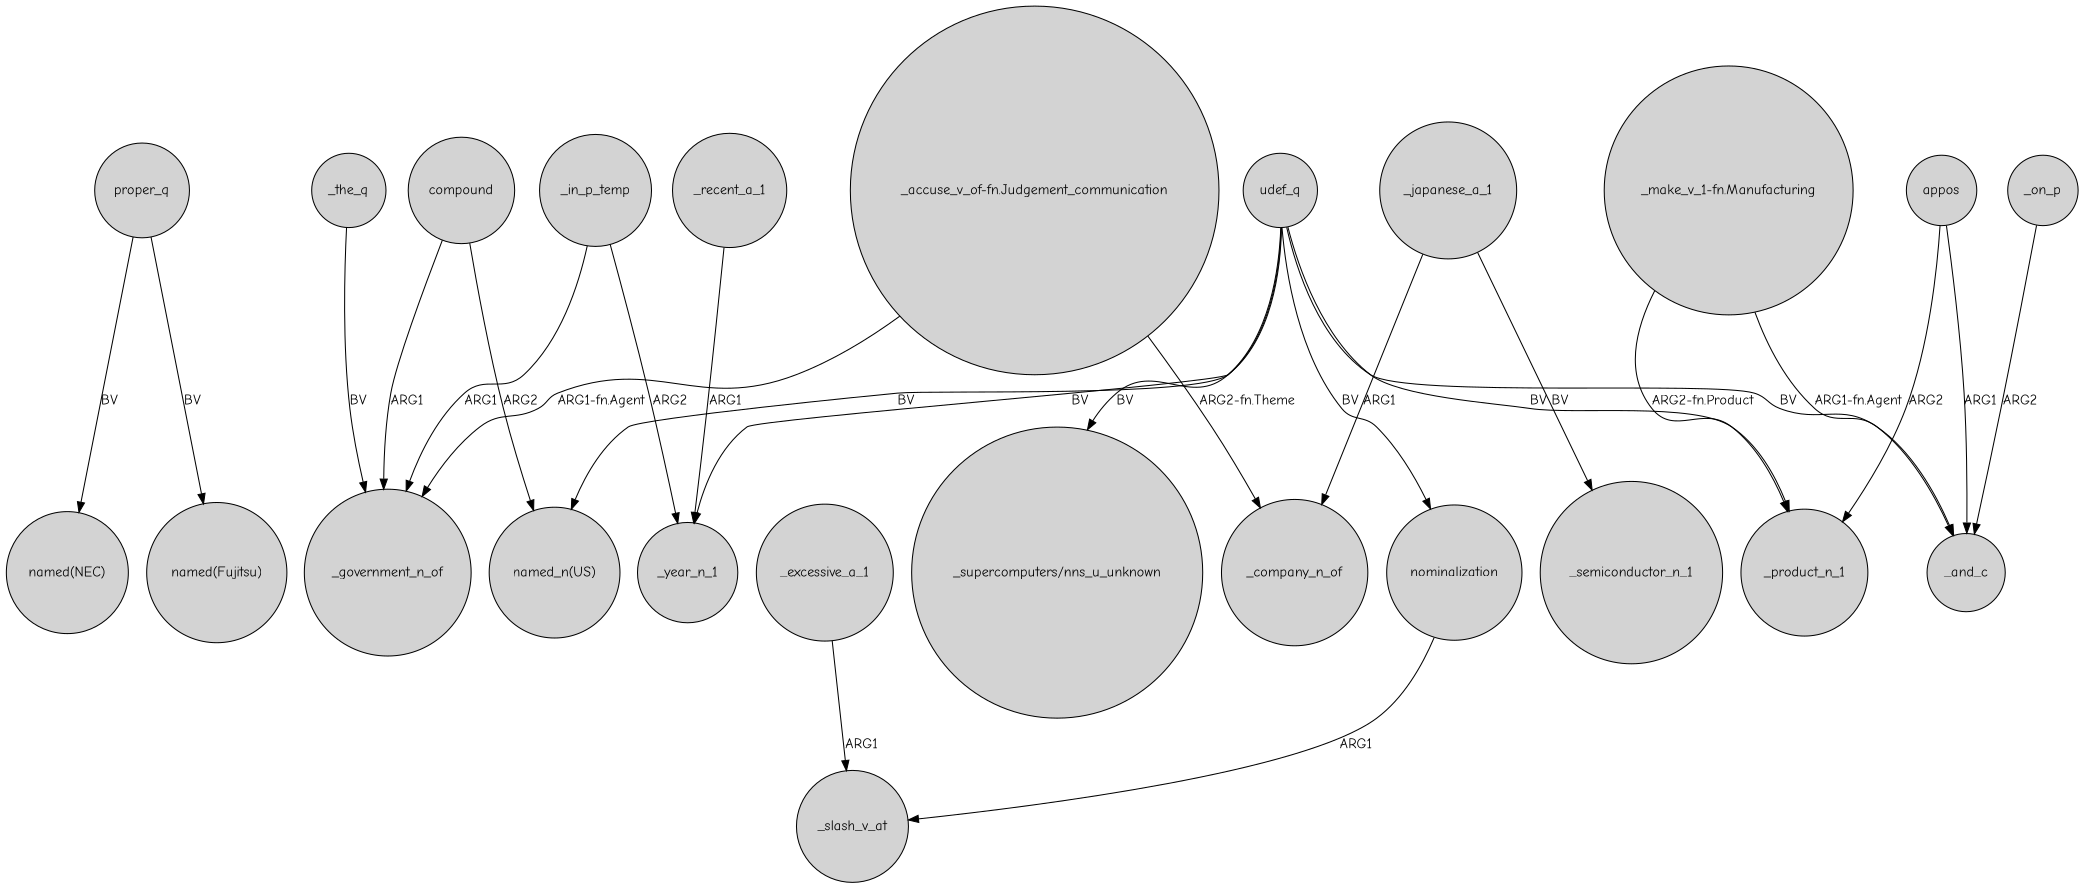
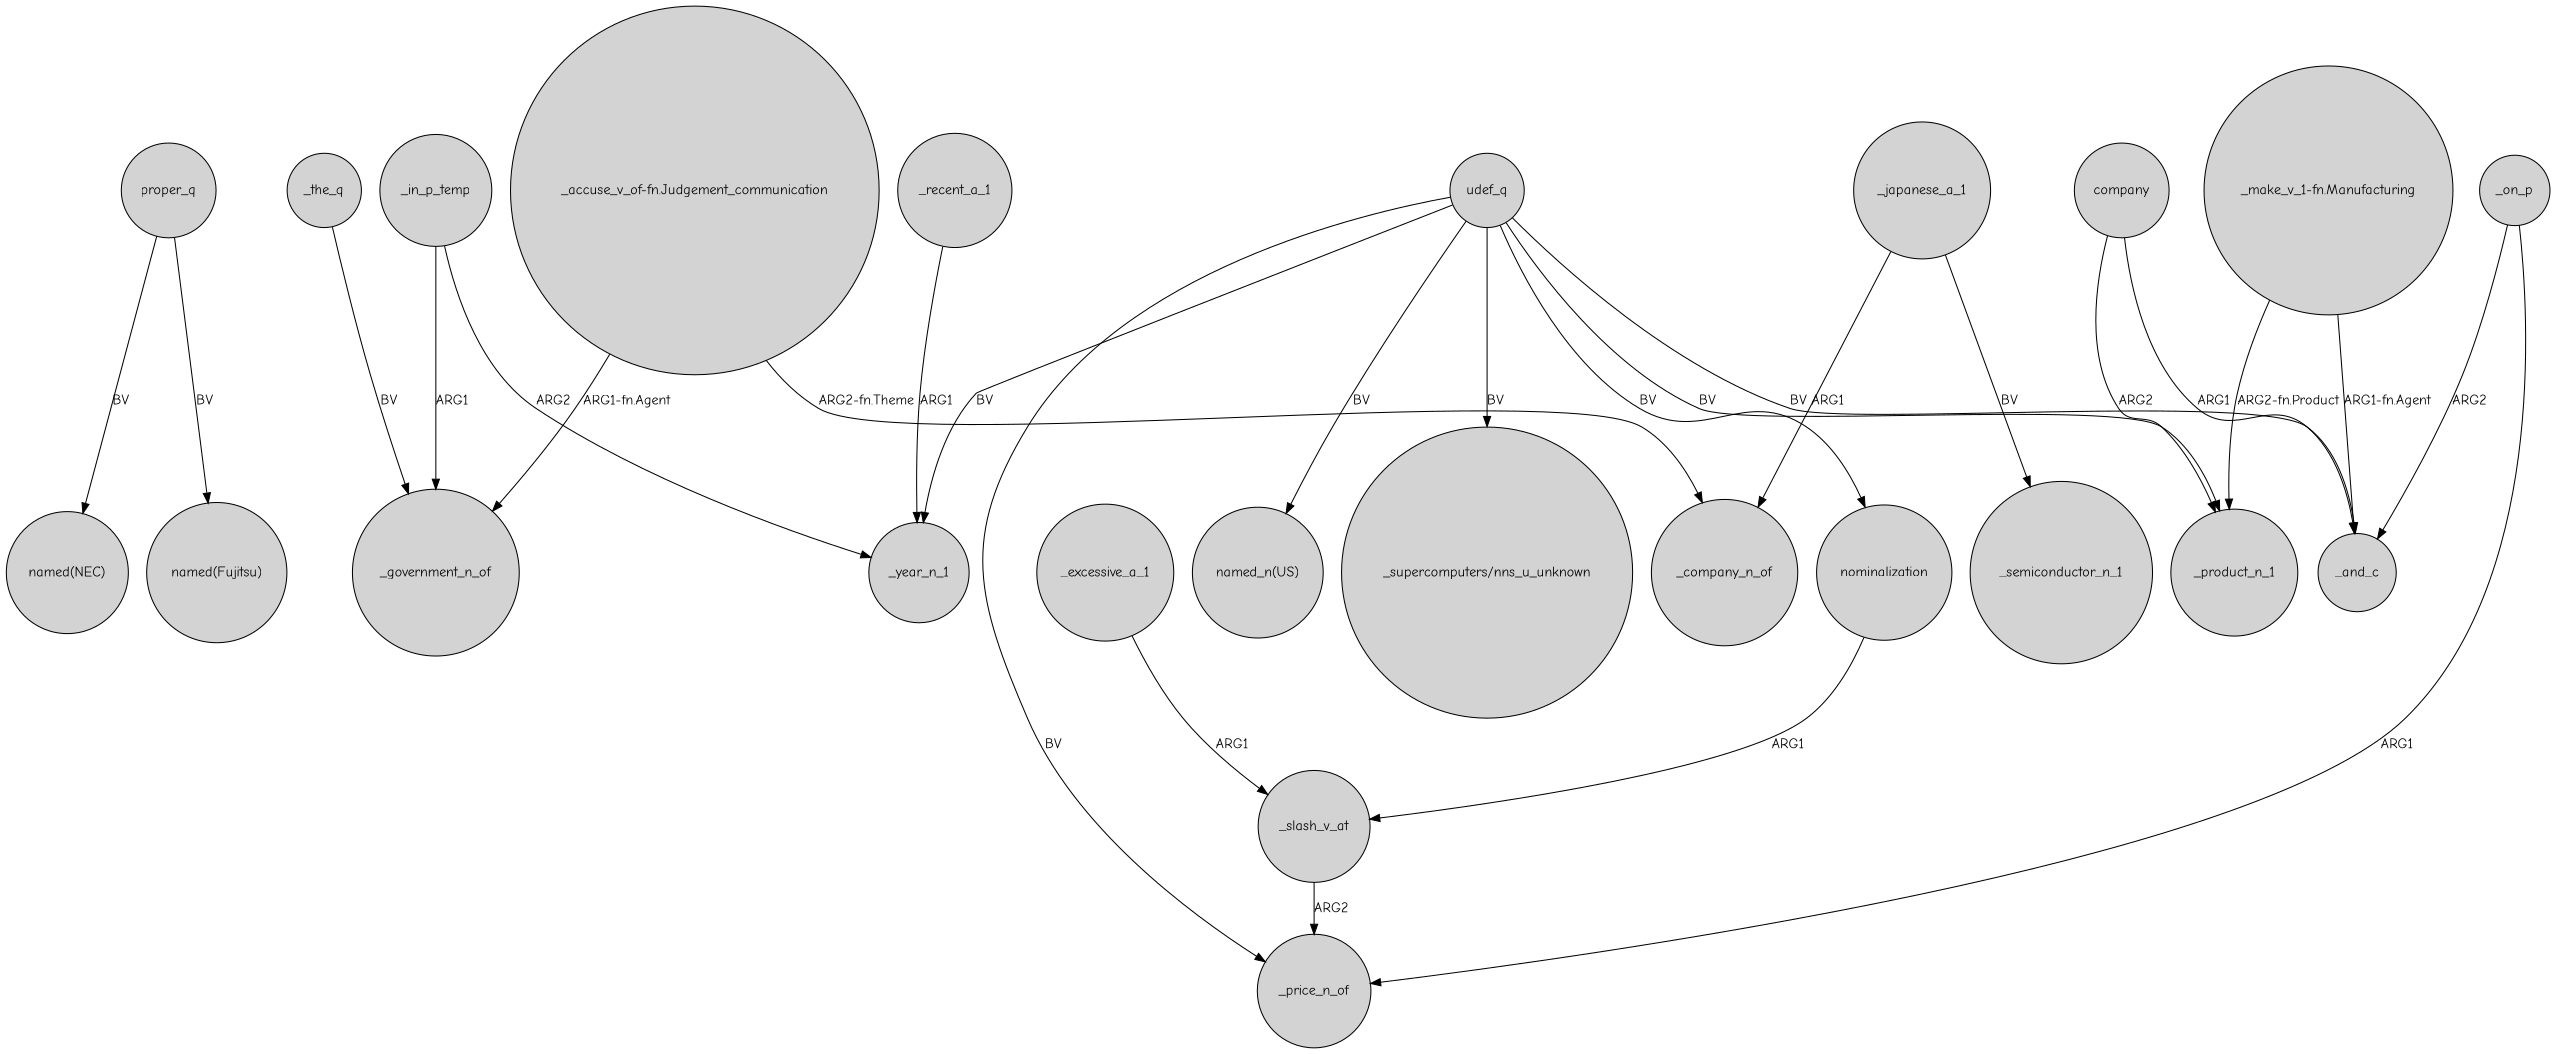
(461, 190) -> none
(1942, 190) -> (2122, 190)
none -> (1314, 991)
